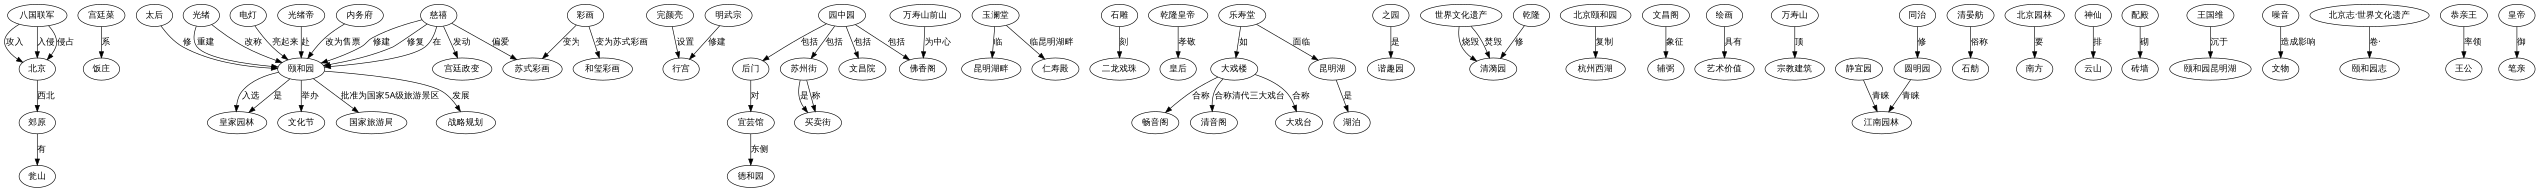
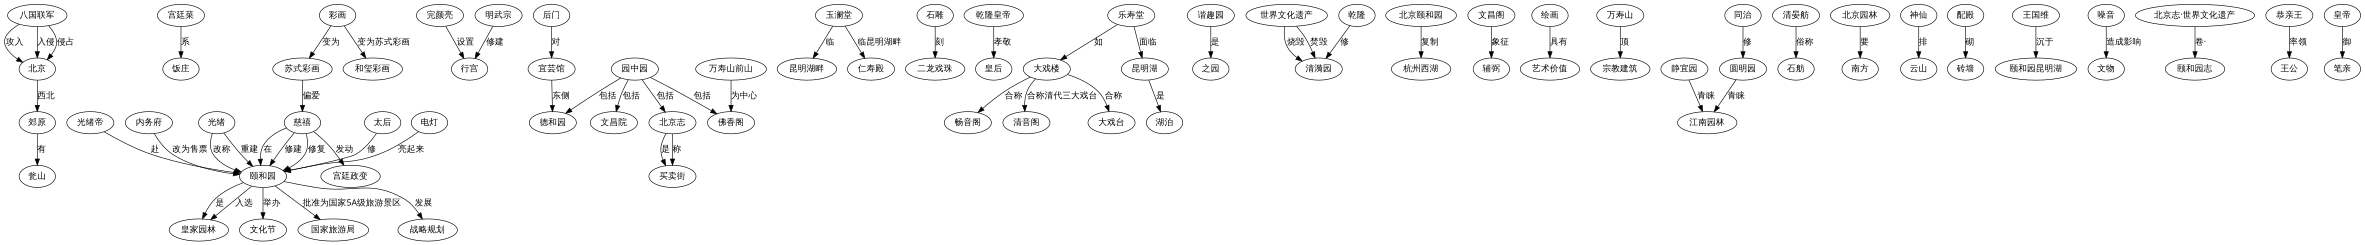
(1391, 39) -> (1211, 39)
(482, 40) -> (302, 93)
(797, 40) -> (596, 94)
(804, 69) -> (672, 123)
